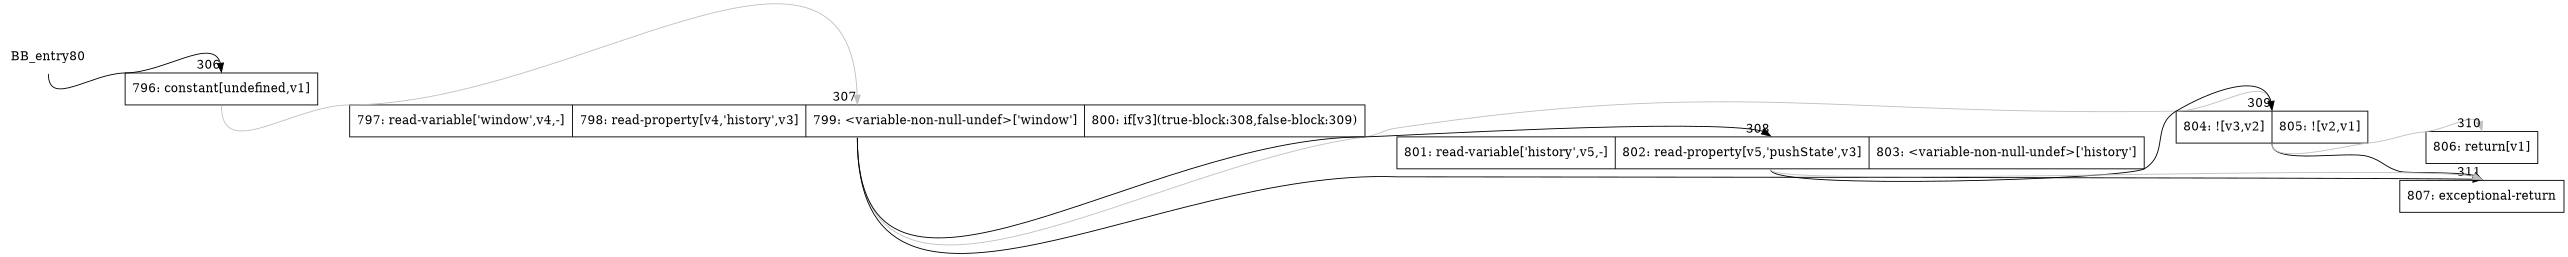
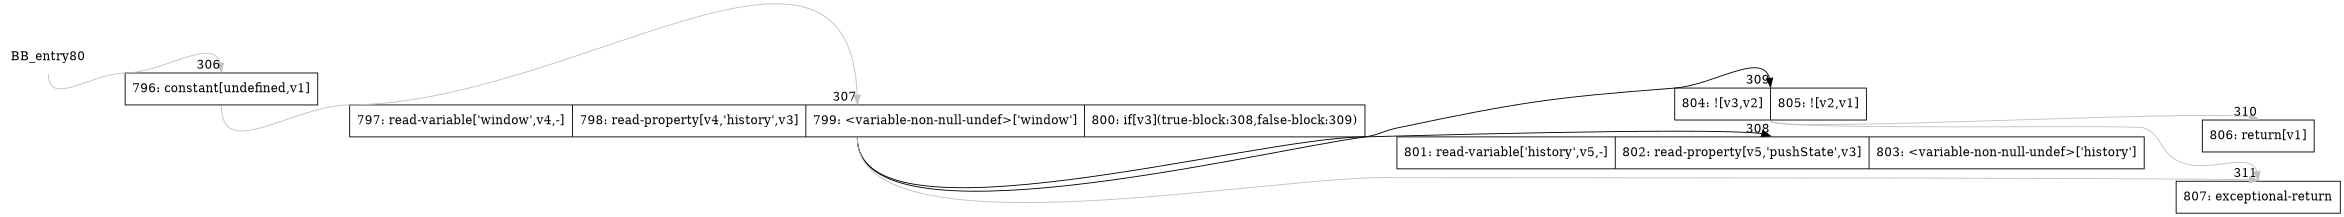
(132, 72) -> (132, 72)
(1525, 112) -> (1260, 155)
(2372, 158) -> (2023, 127)
(2152, 162) -> none
(2280, 173) -> none
(1624, 177) -> (1539, 178)
